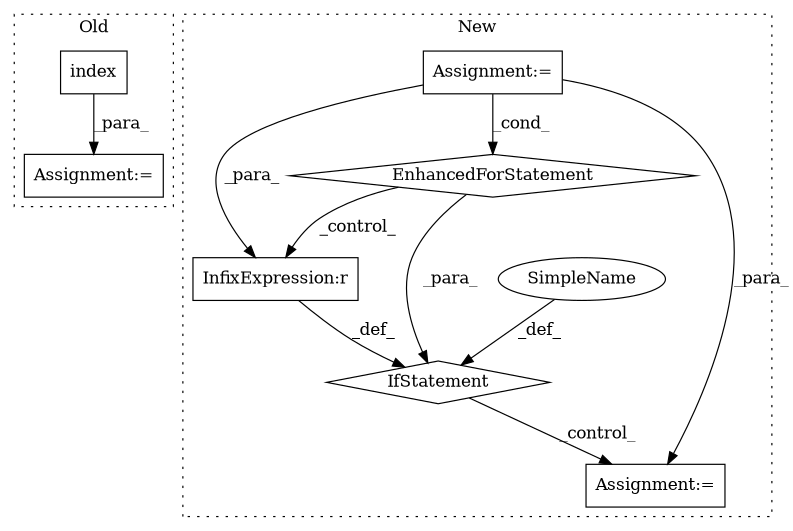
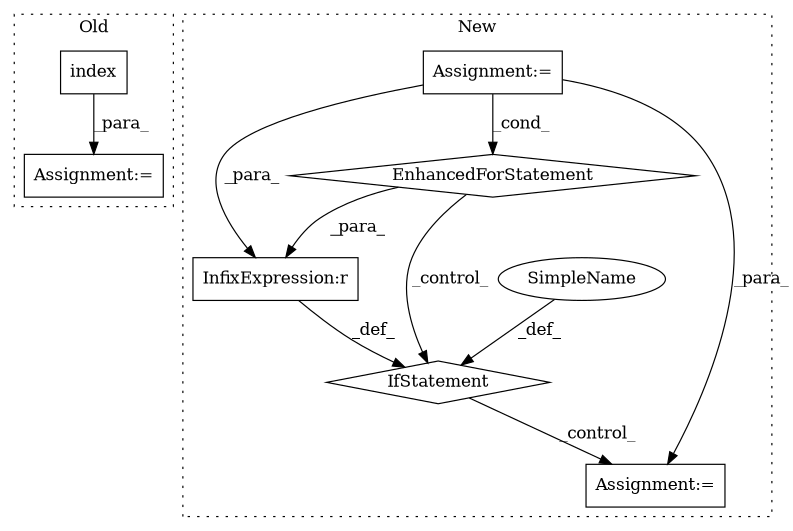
(357, 227) -> (357, 227)
(450, 279) -> (450, 279)
